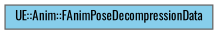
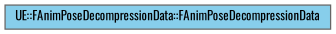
(109, 17) -> (168, 17)
